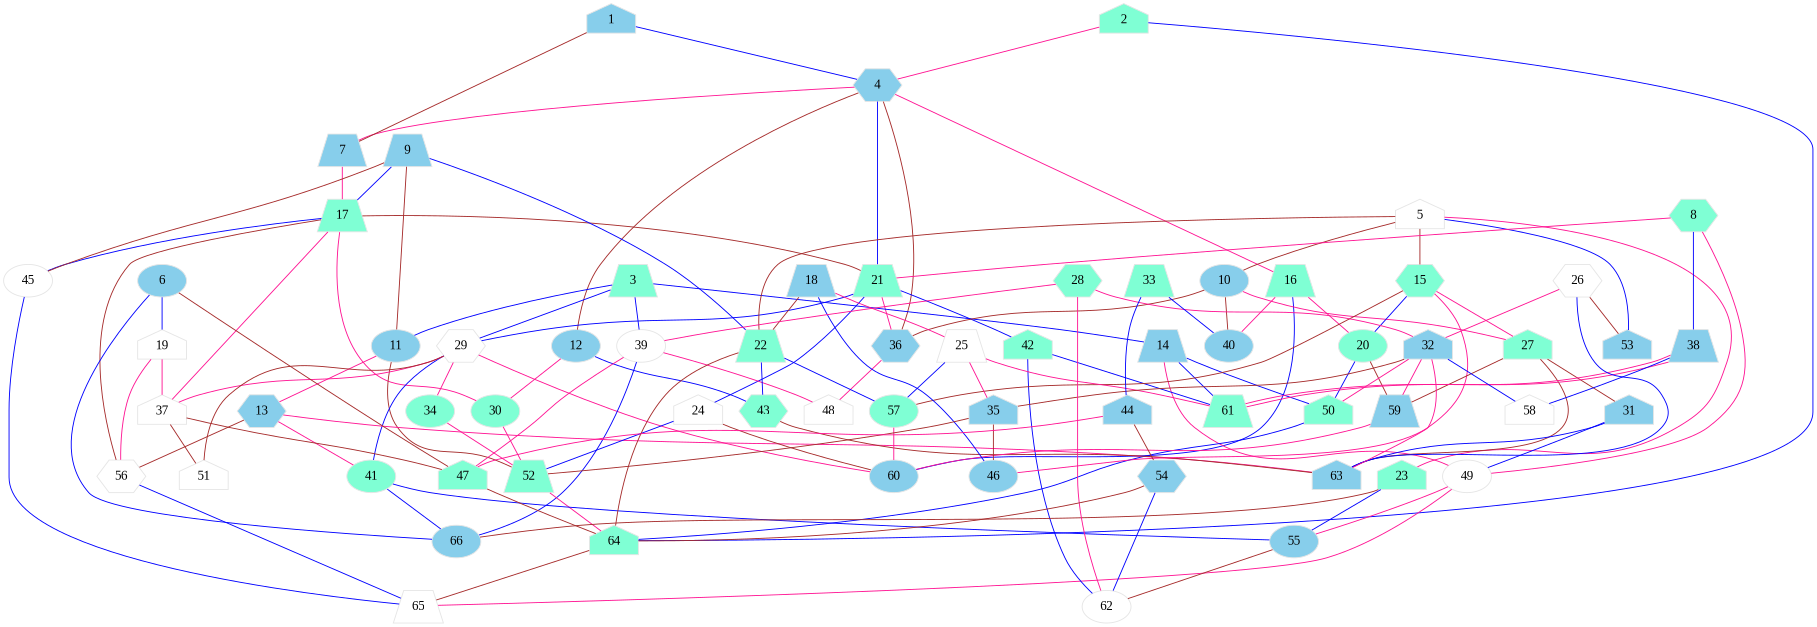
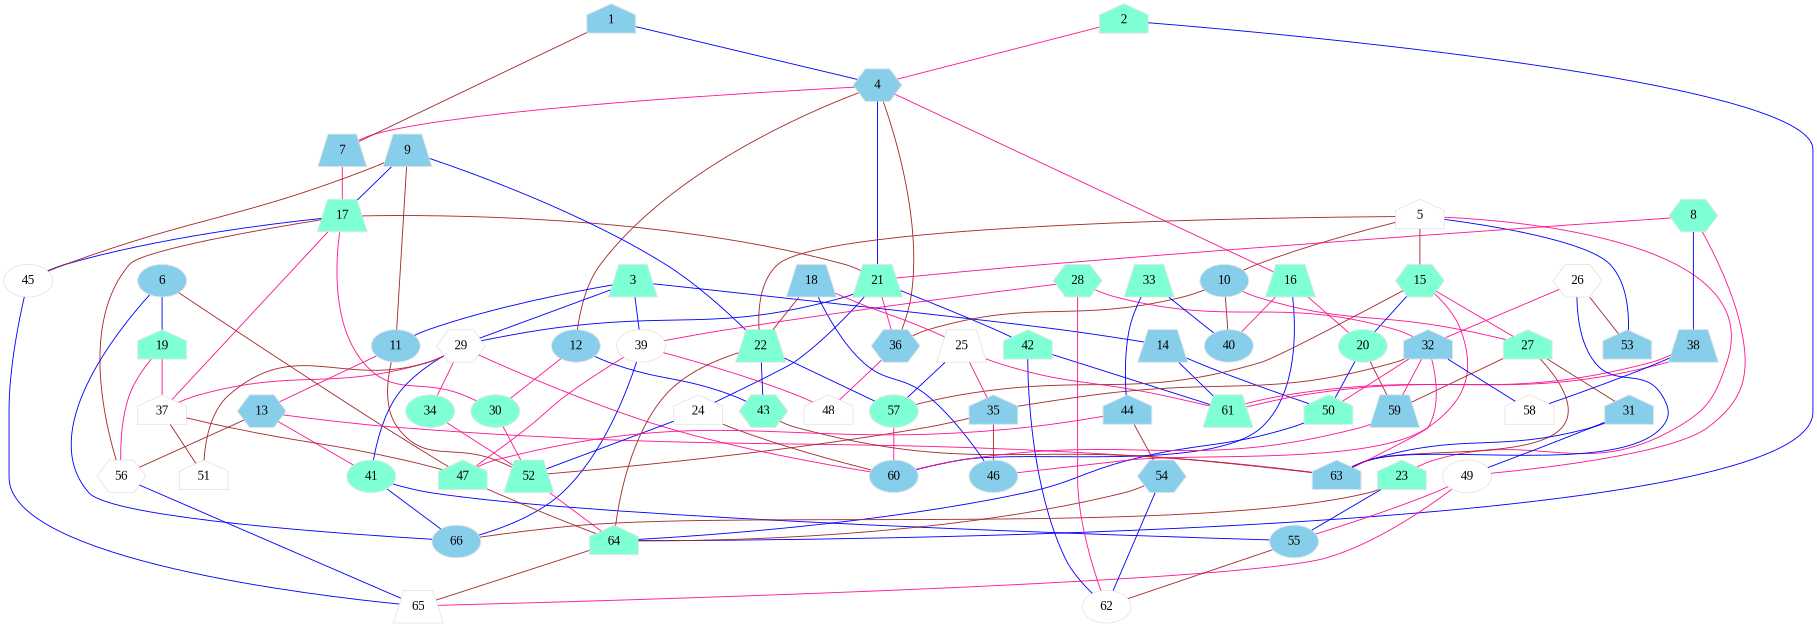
(162, 346) -> (162, 346)
(1211, 438) -> none
